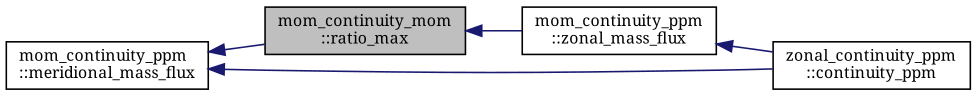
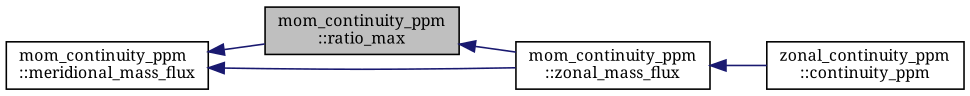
(365, 31) -> (362, 31)
(499, 72) -> (370, 69)
